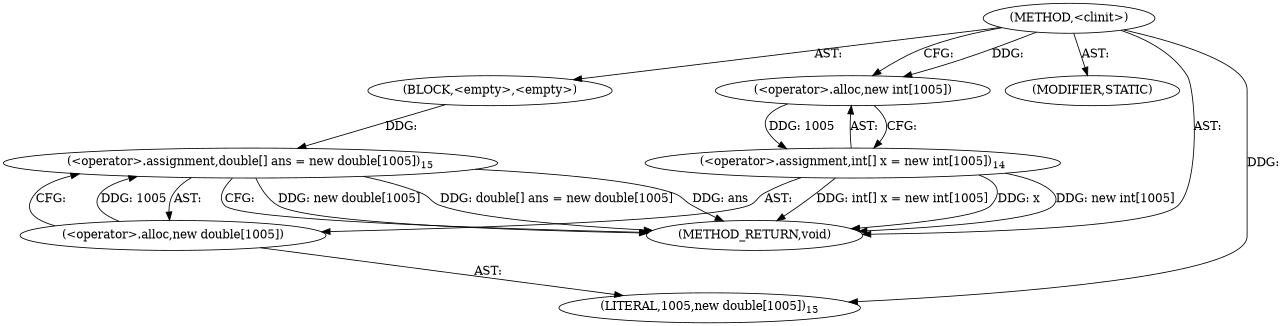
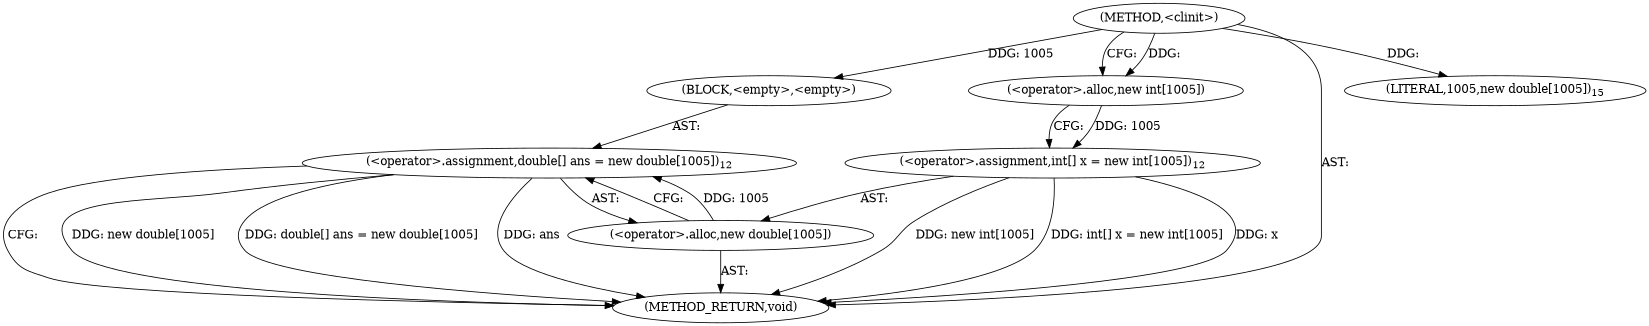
(830, 54) -> (1021, 54)
(1092, 91) -> none
(403, 127) -> (688, 127)
(850, 131) -> none
(427, 162) -> (726, 162)
(999, 162) -> (1199, 162)
(438, 271) -> (721, 267)
